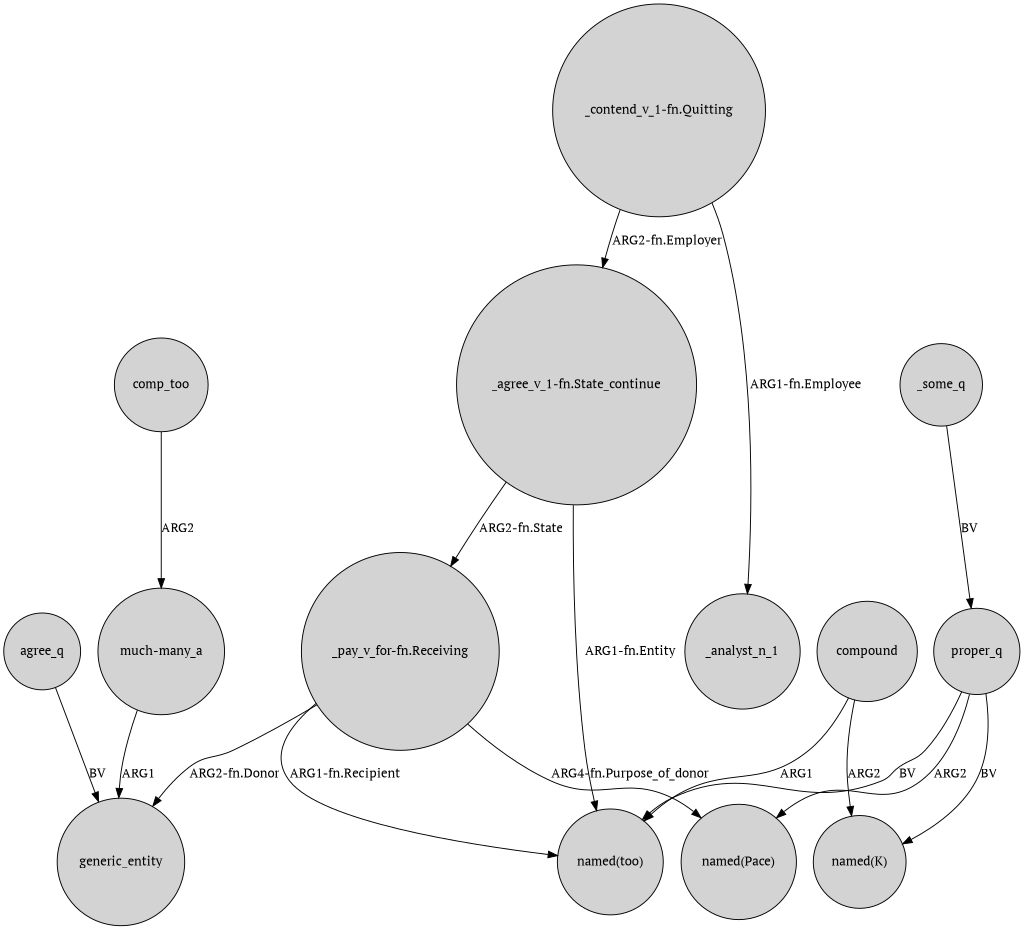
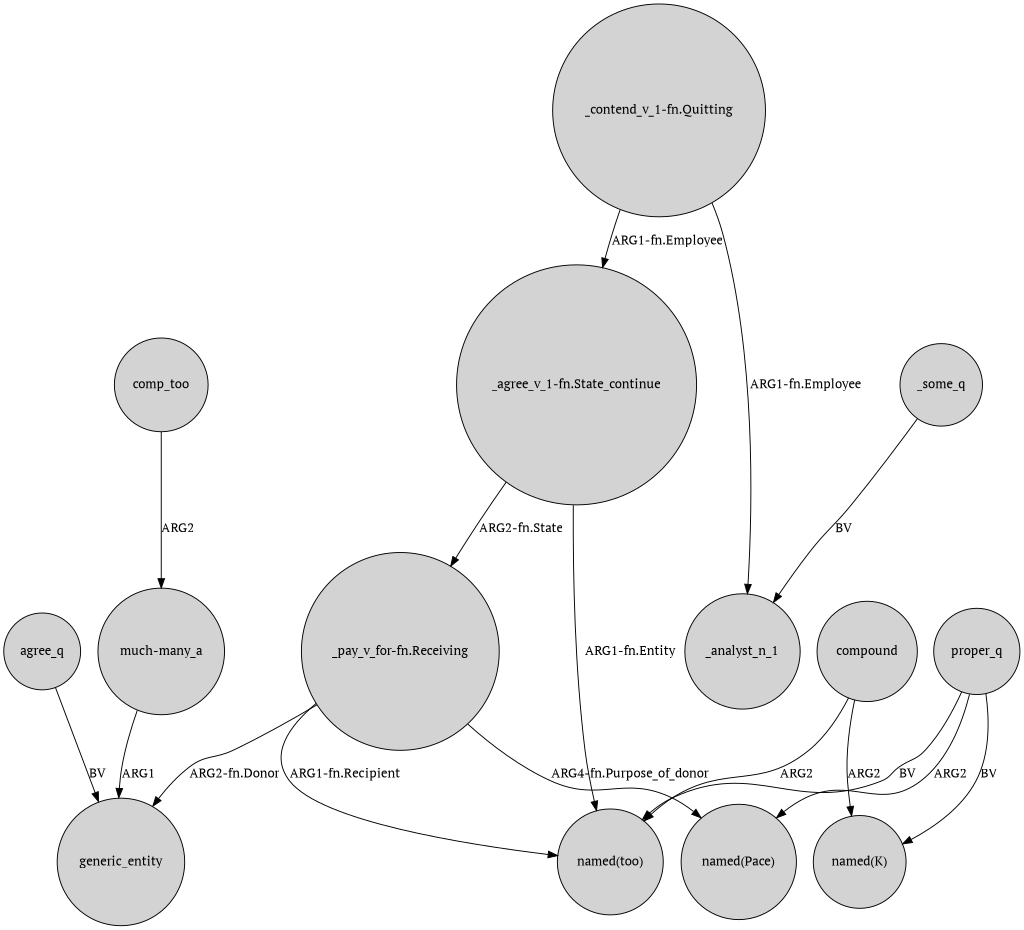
(668, 241) -> (668, 241)
(958, 512) -> (849, 507)
(797, 774) -> (797, 774)
